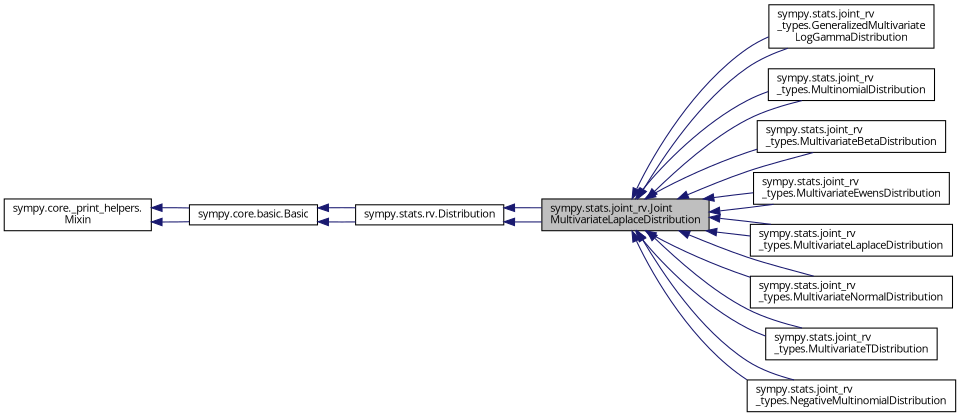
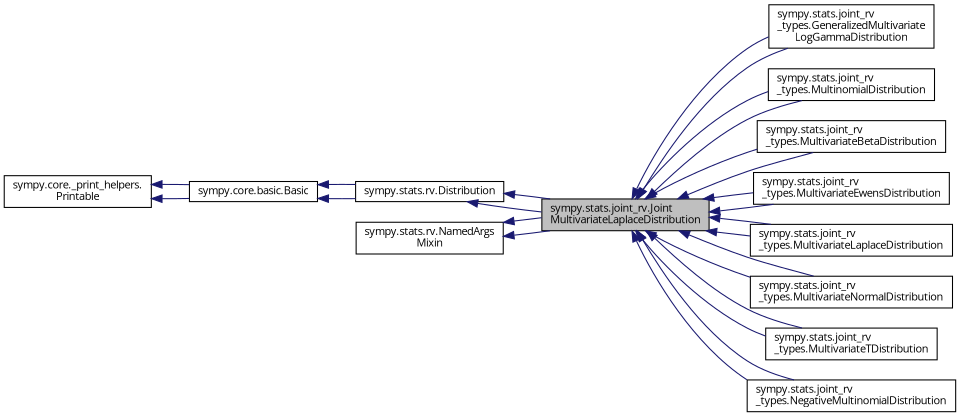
(78, 215) -> (78, 192)
none -> (430, 238)
